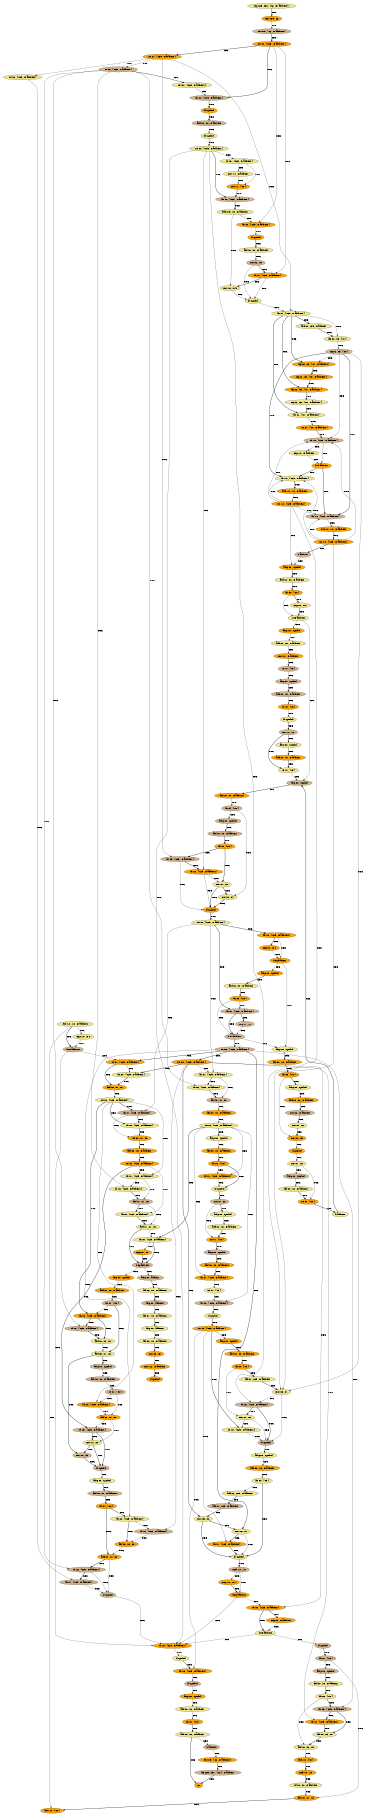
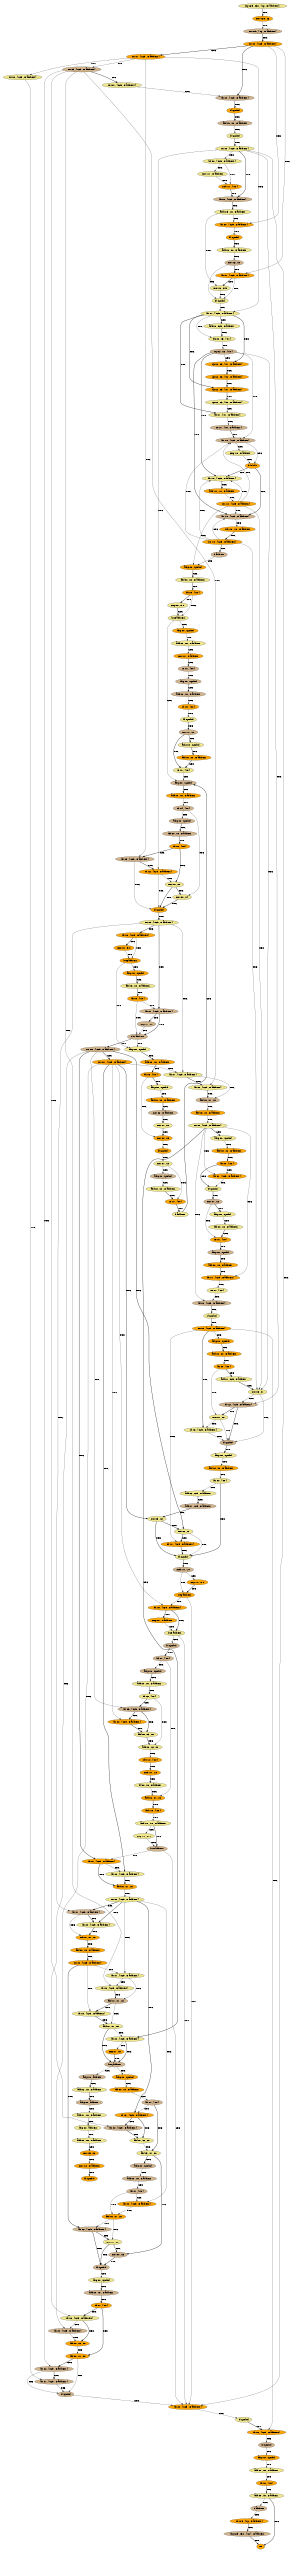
(315, 428) -> (229, 428)
(322, 466) -> (253, 466)
(50, 1412) -> (153, 1816)
